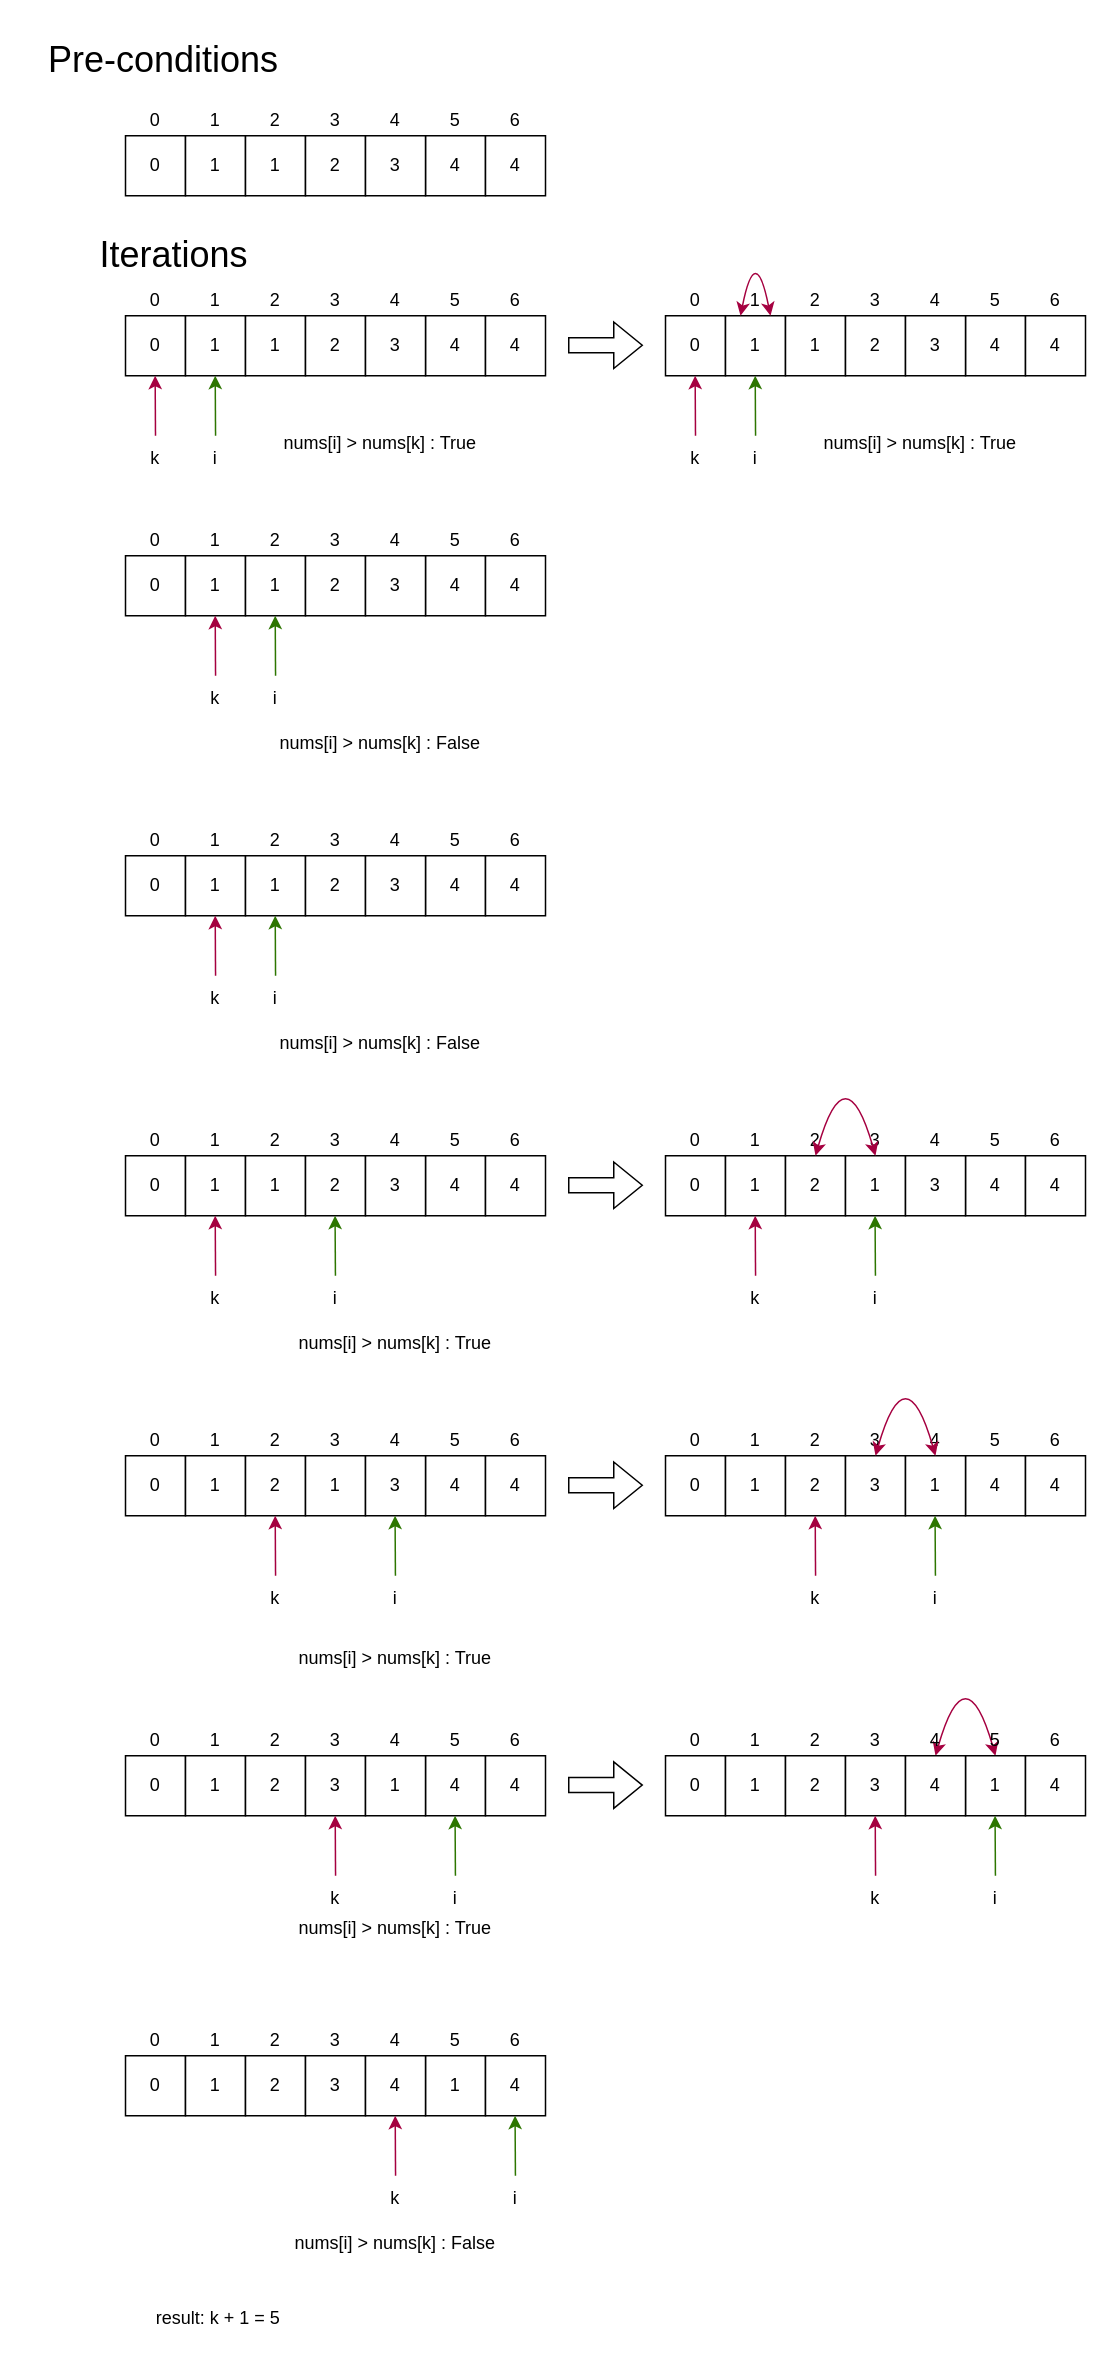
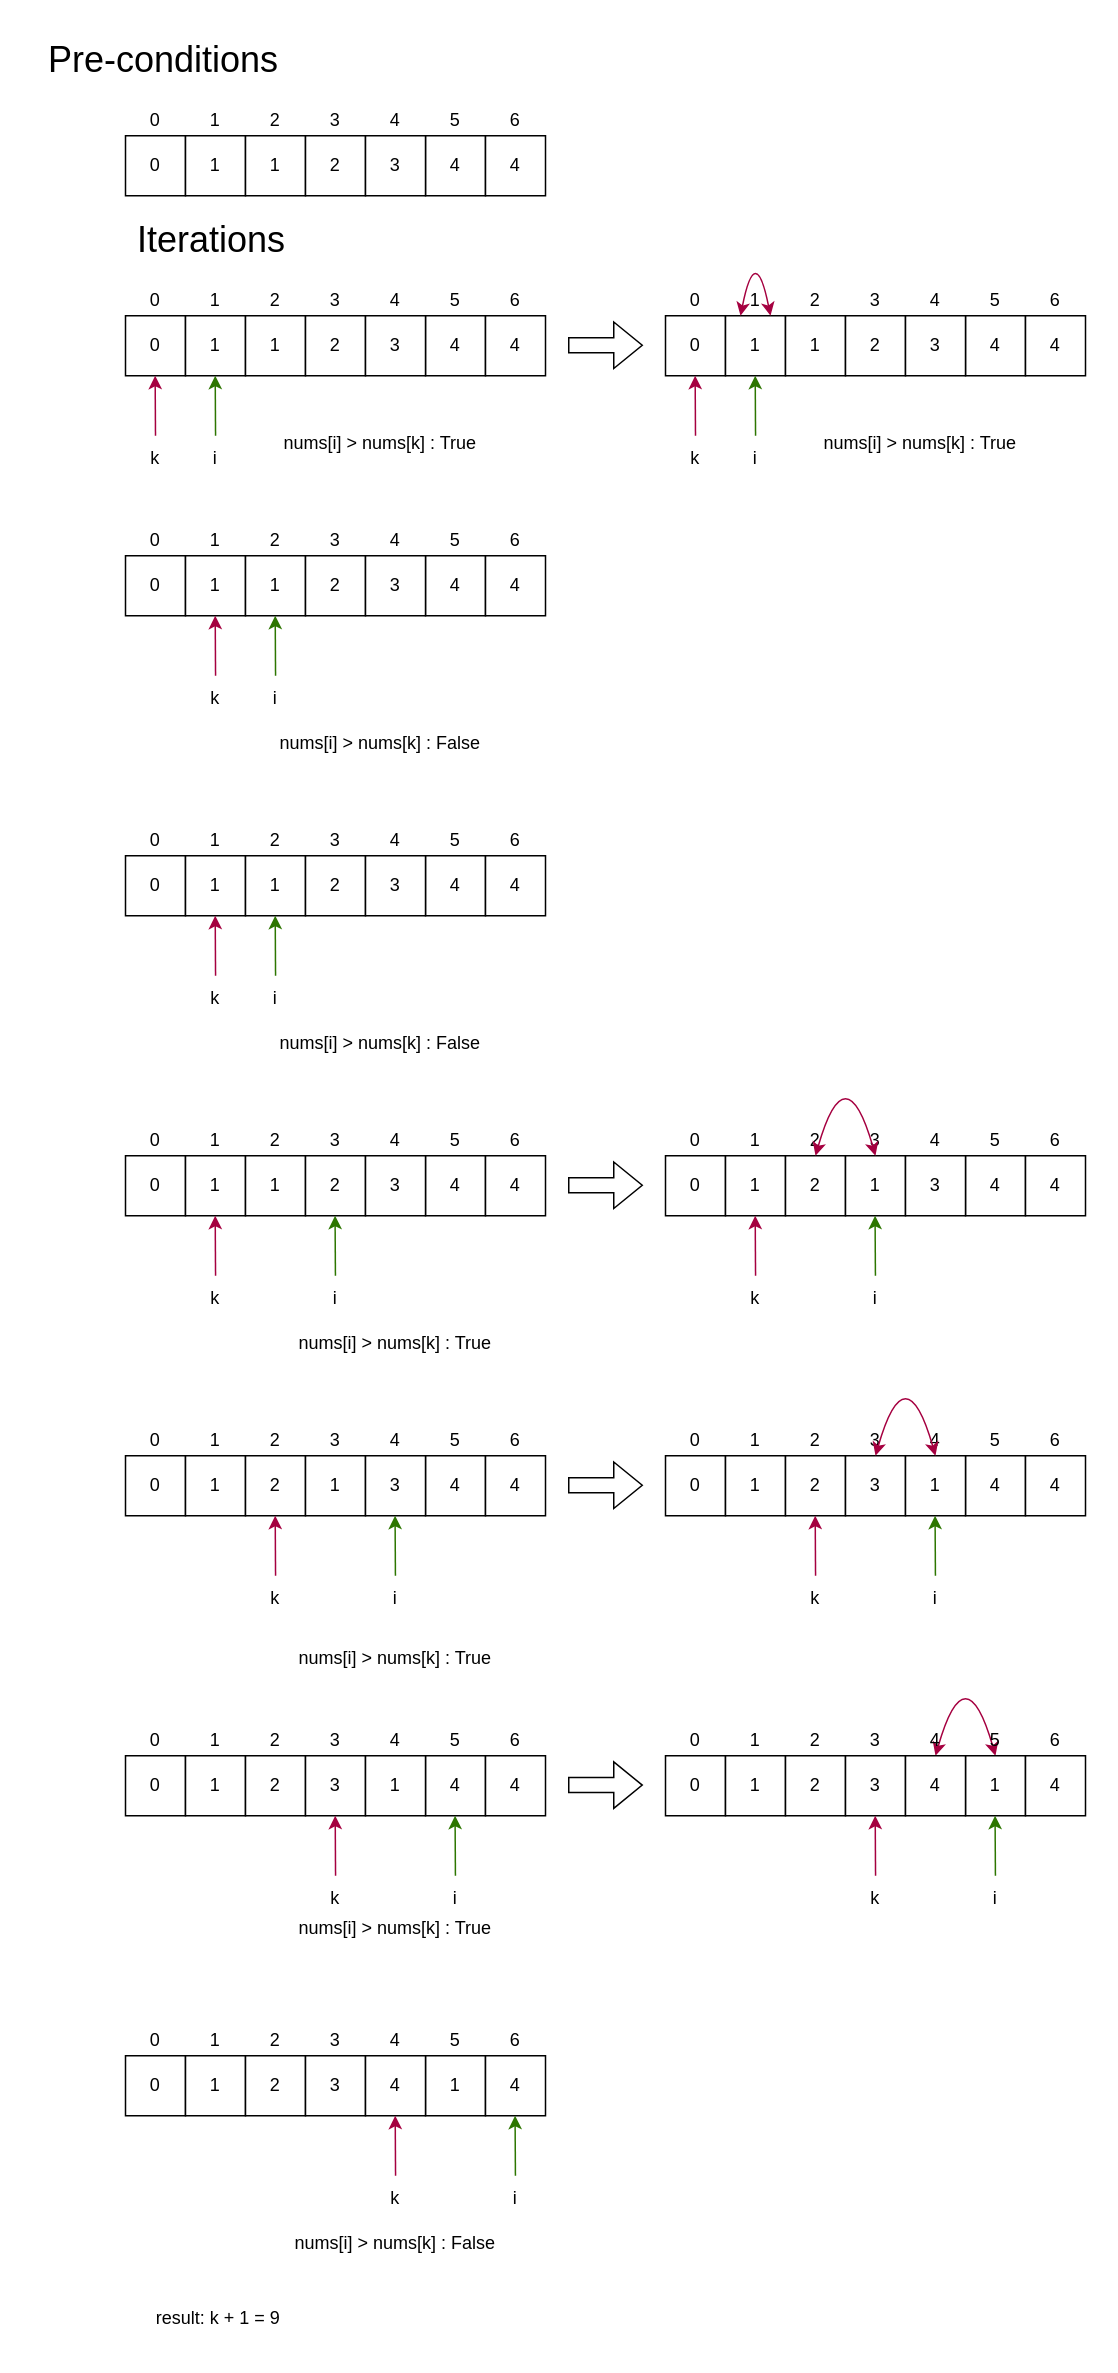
(174, 256) -> (212, 241)
(218, 2318) -> (218, 2318)
